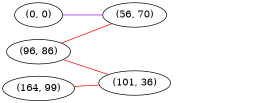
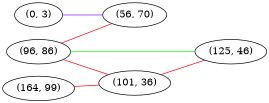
(39, 15) -> (39, 15)
none -> (231, 52)
